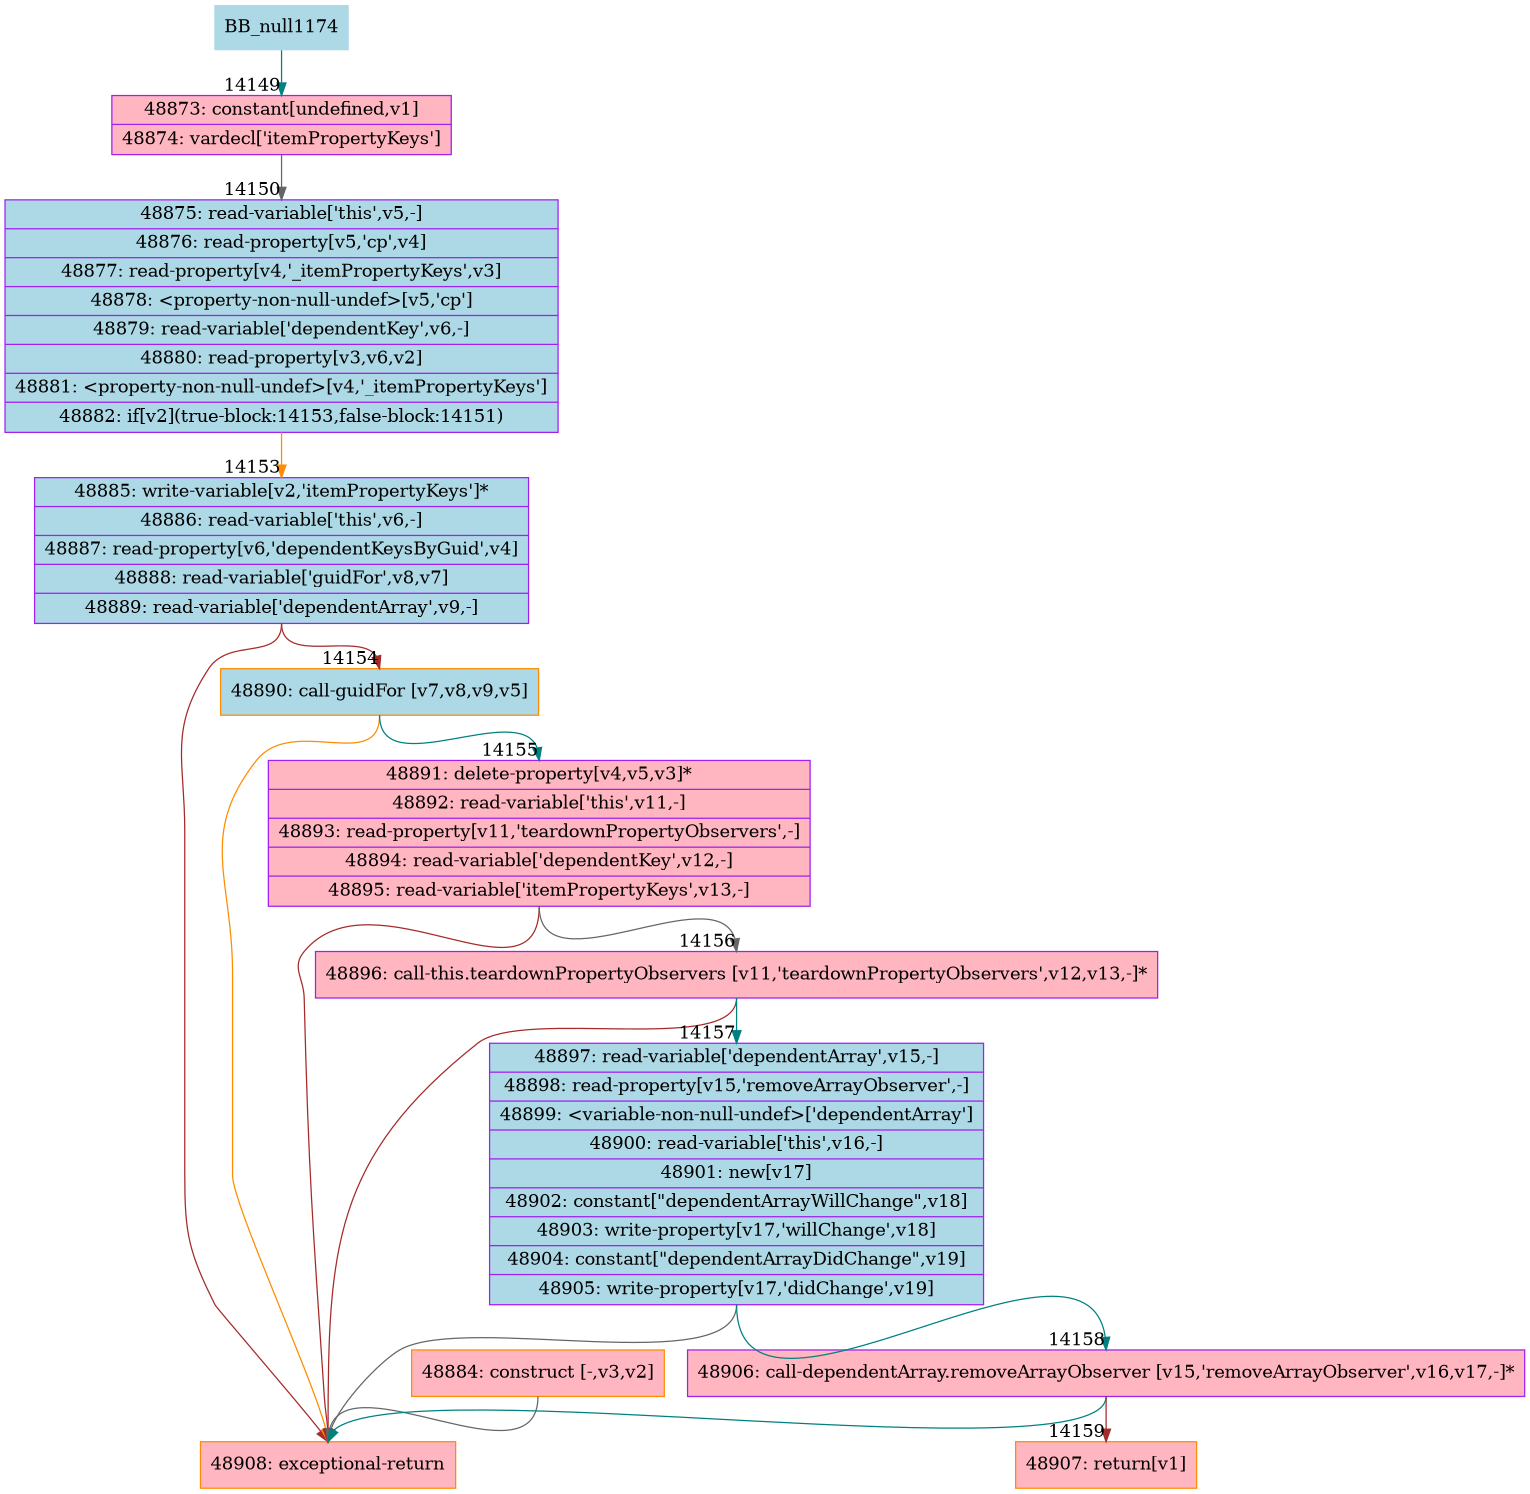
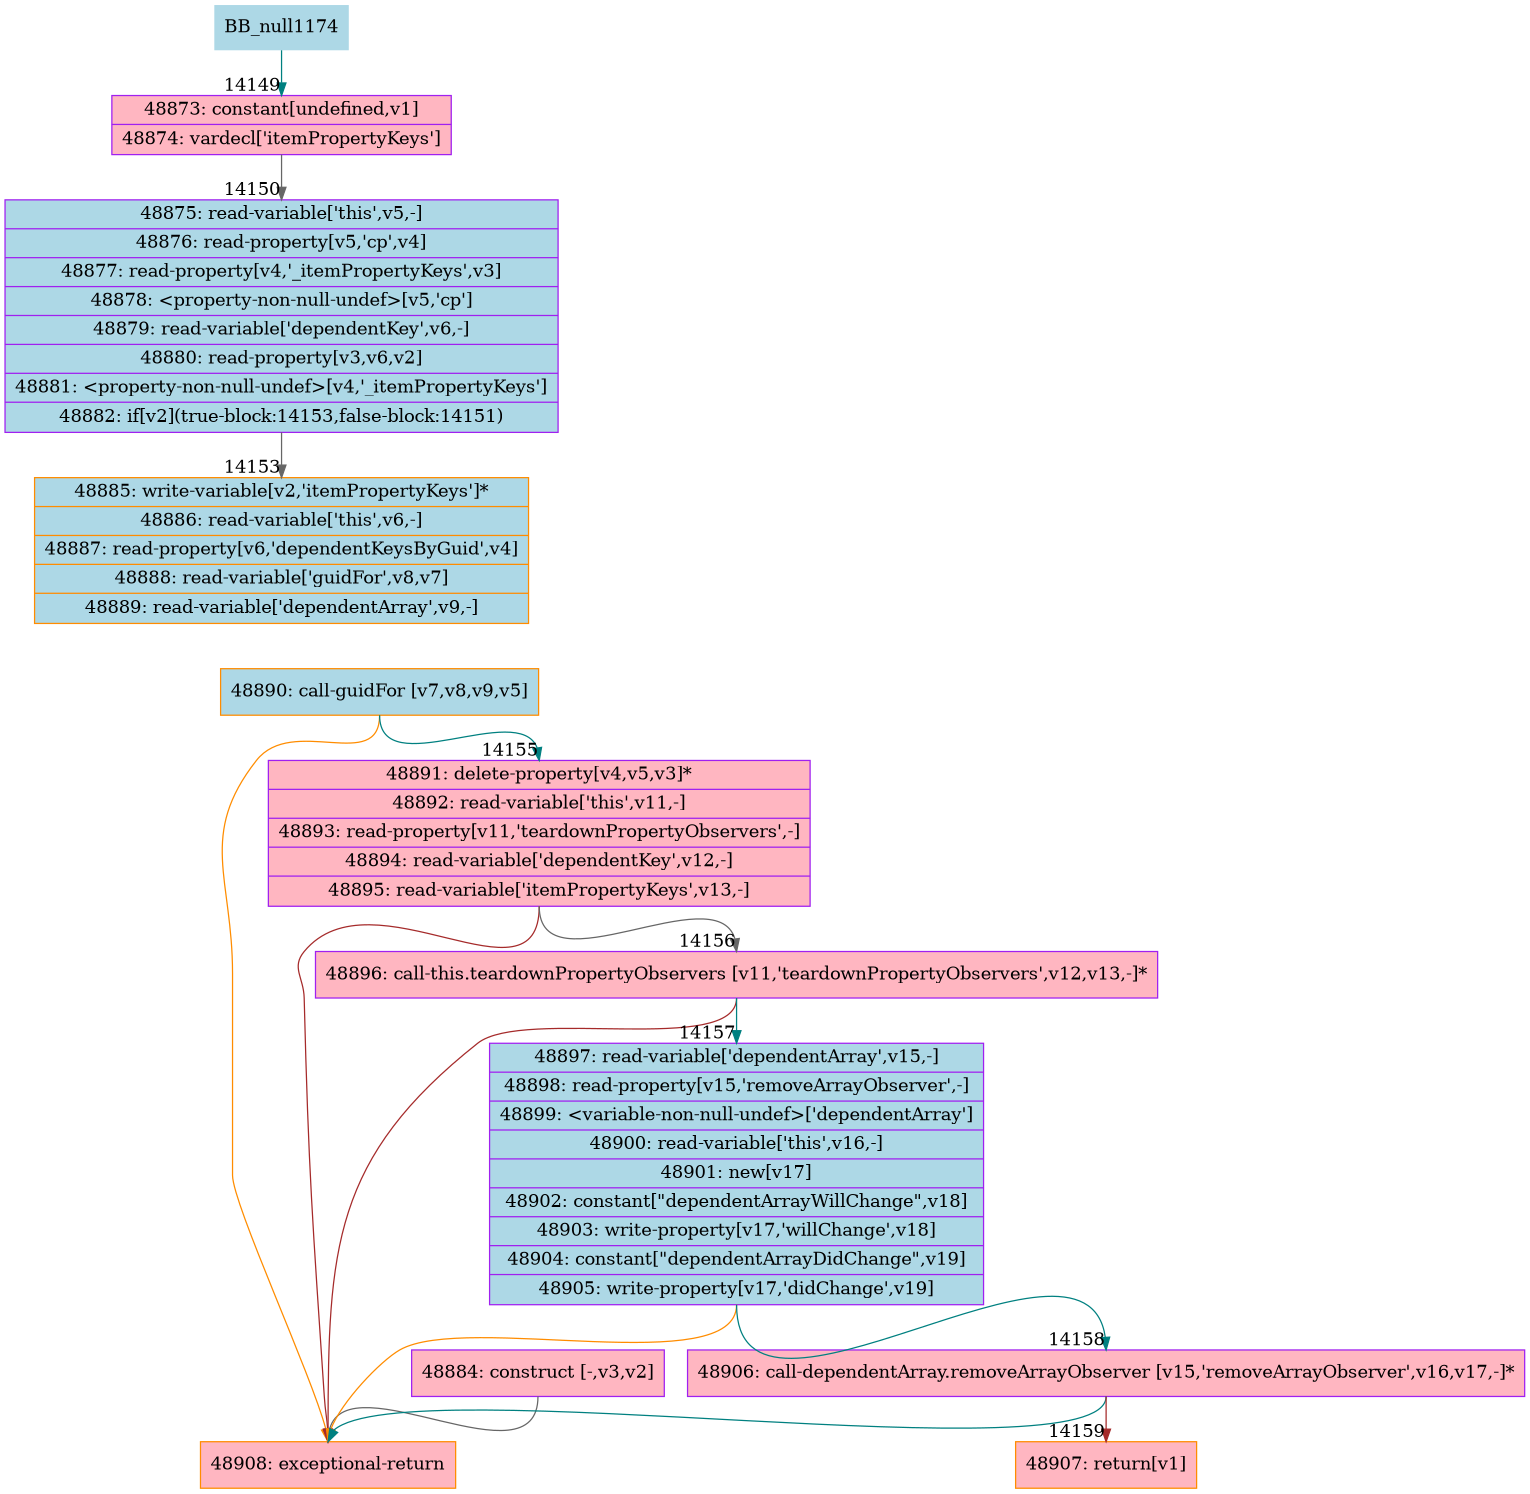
(282, 449) -> (282, 449)
(282, 551) -> (282, 551)
(324, 646) -> none
(185, 1023) -> none
(522, 1339) -> (522, 1339)
(538, 1373) -> (538, 1373)
